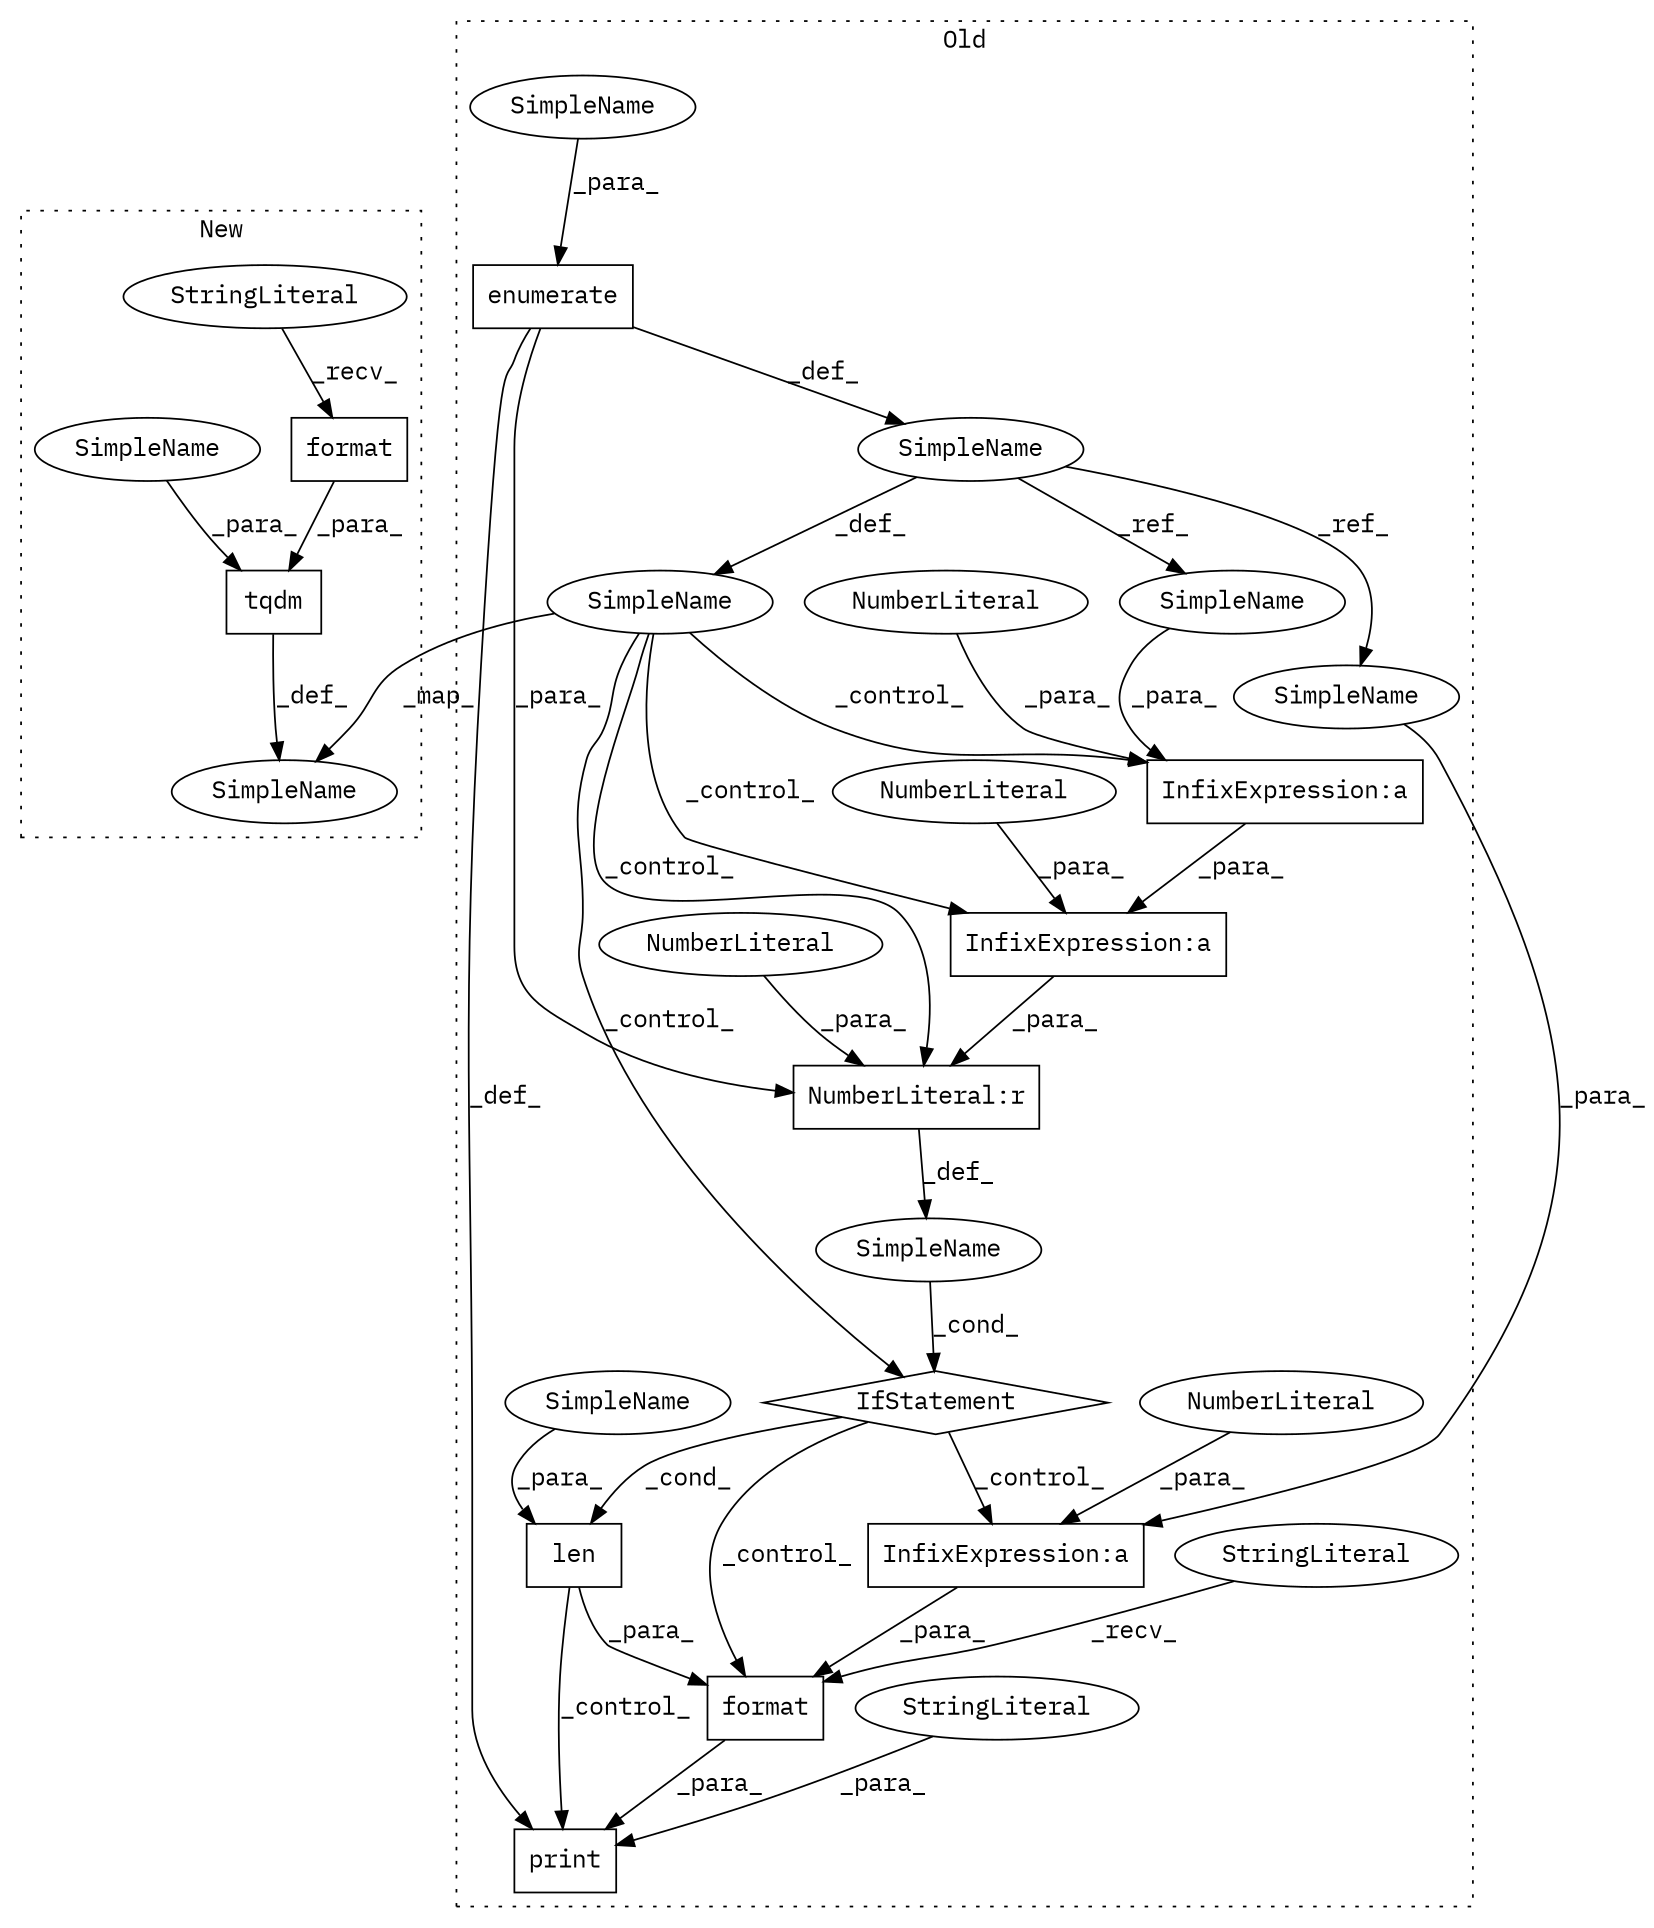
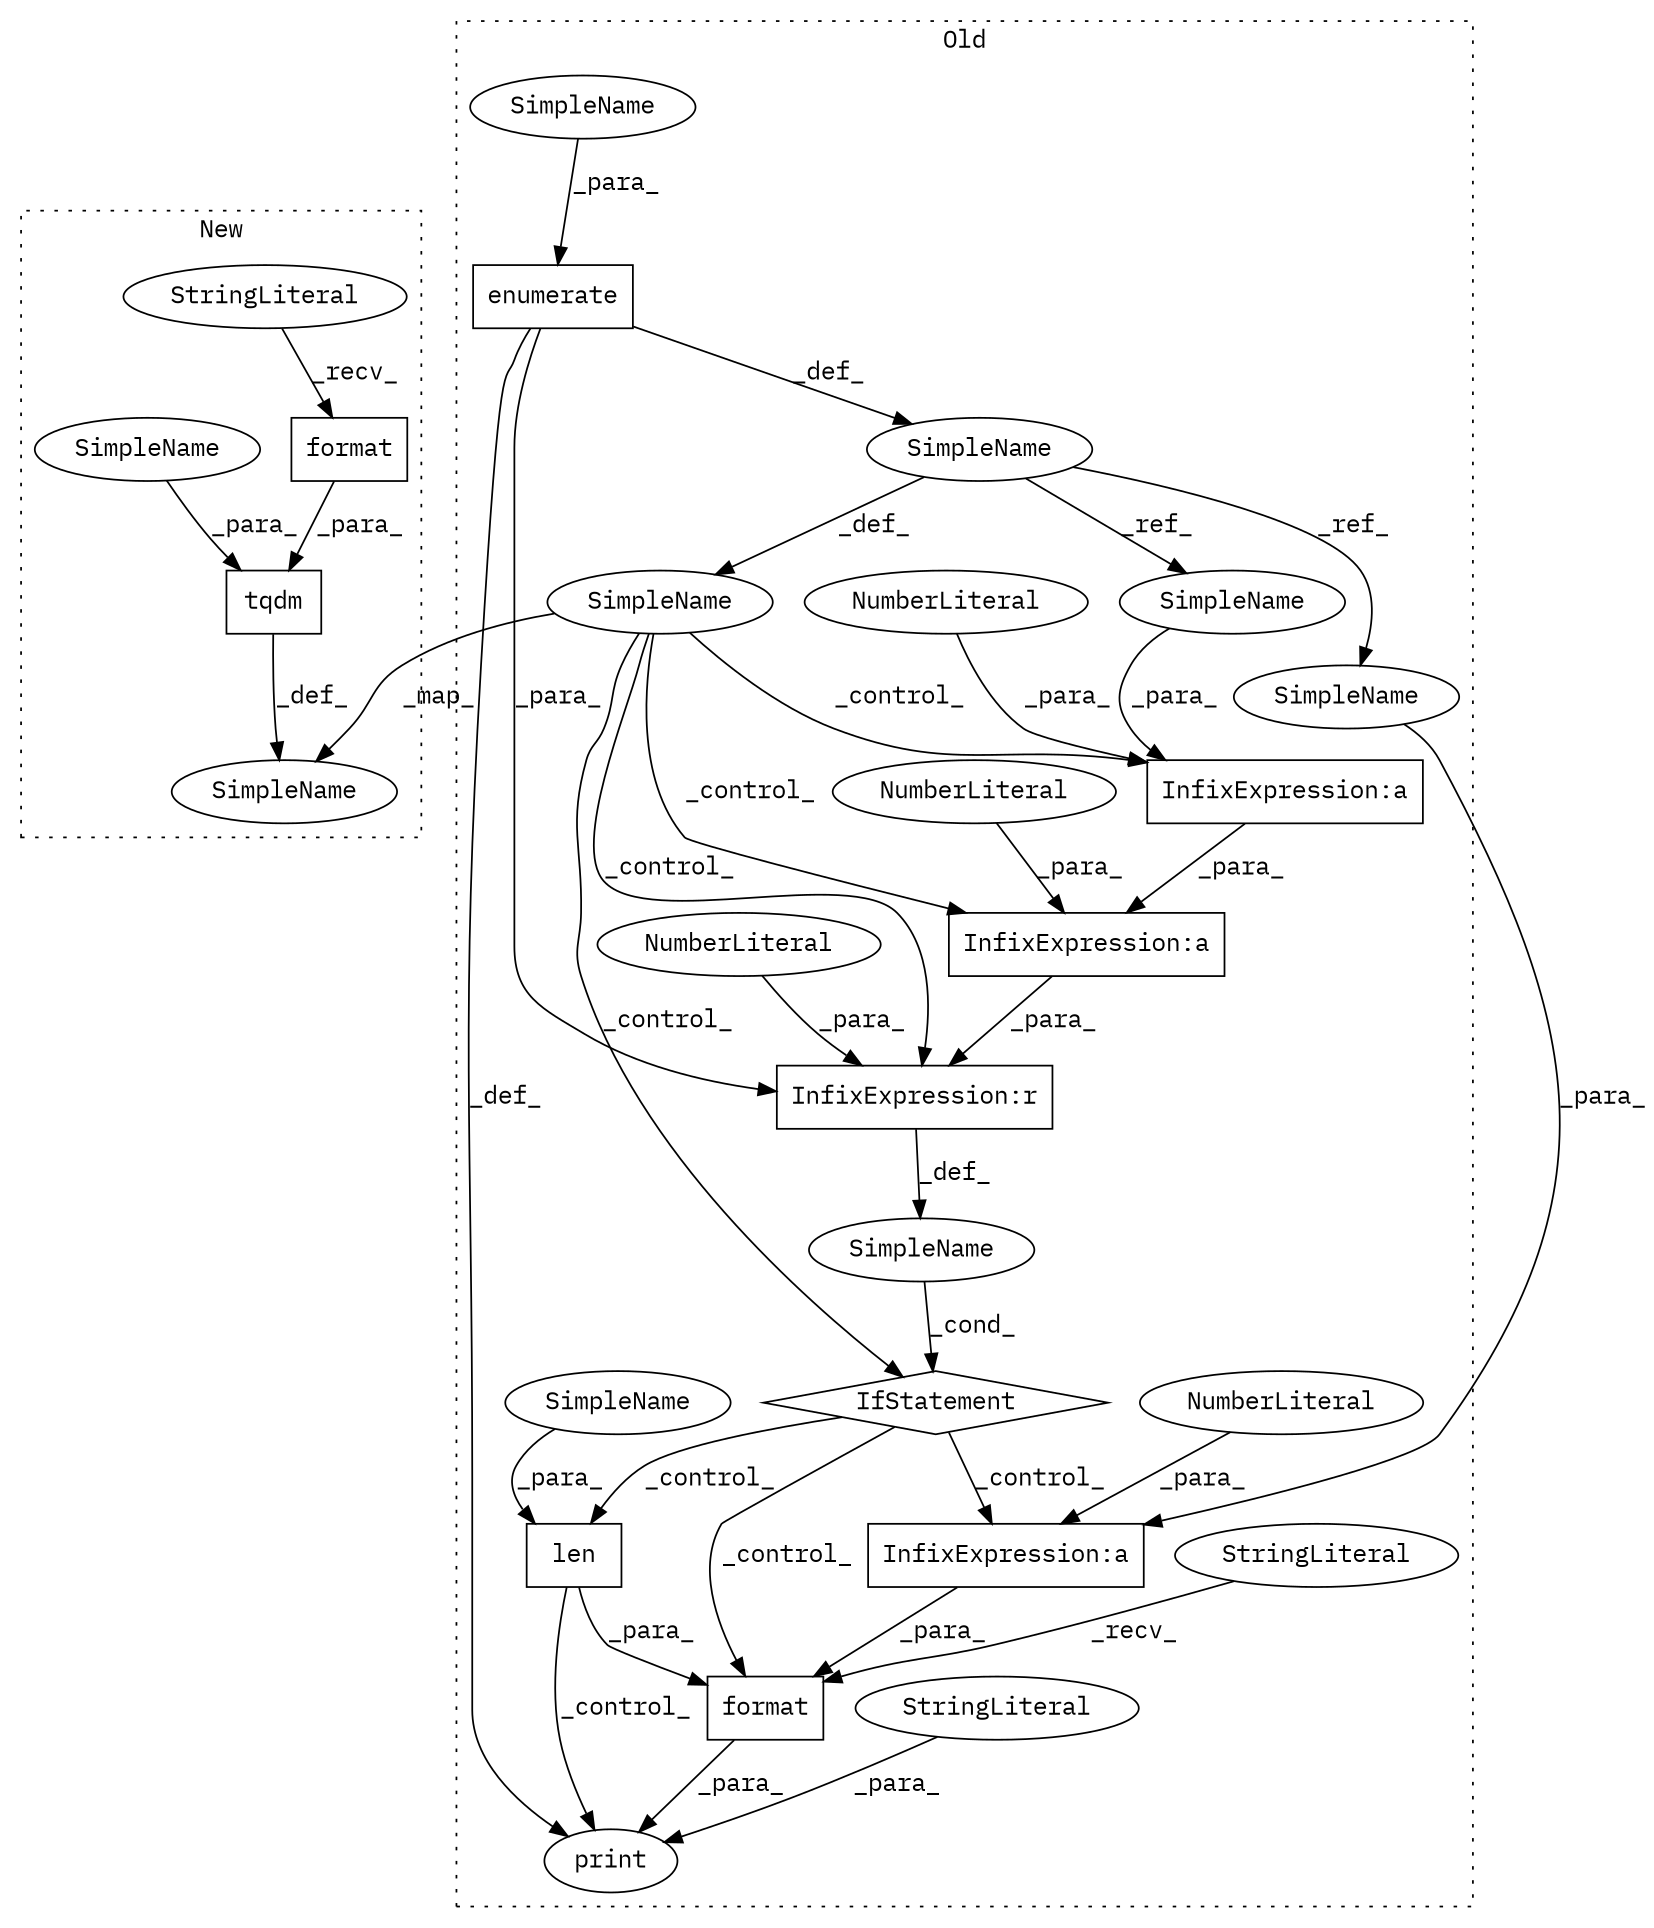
(916, 1097) -> (915, 1097)
(688, 1479) -> (710, 1479)
(565, 1861) -> (611, 1861)
